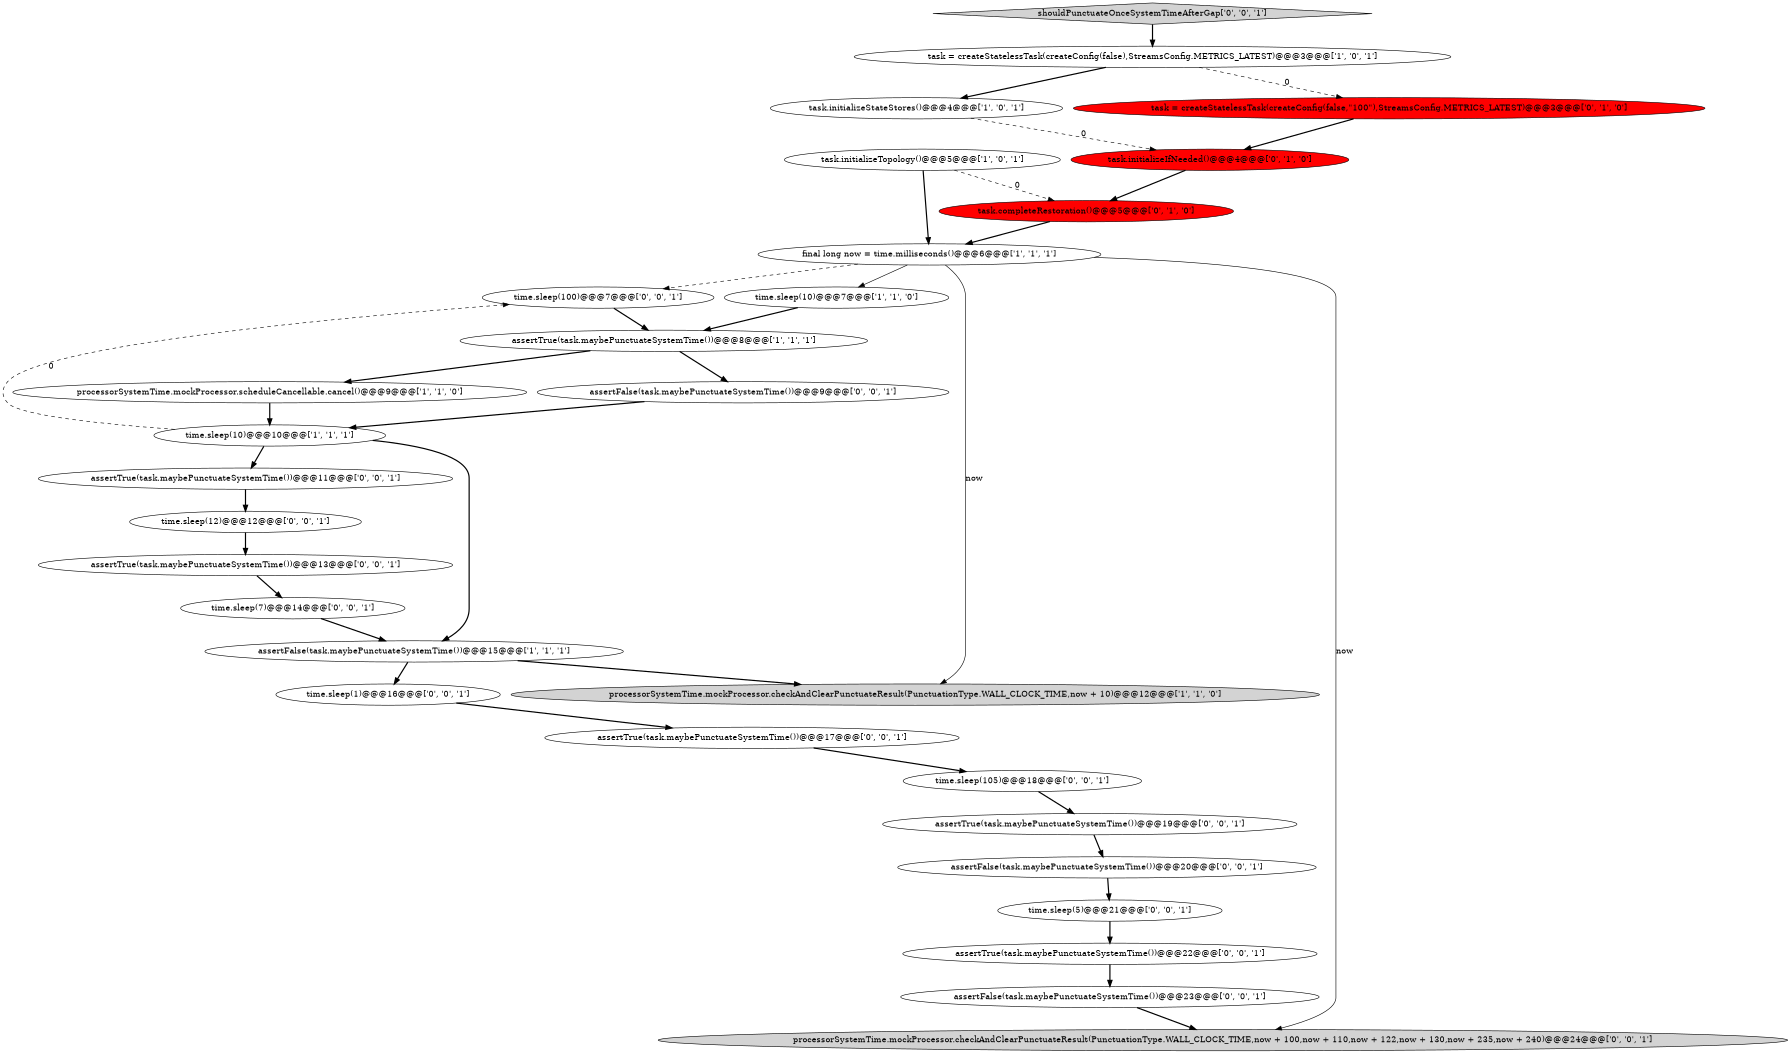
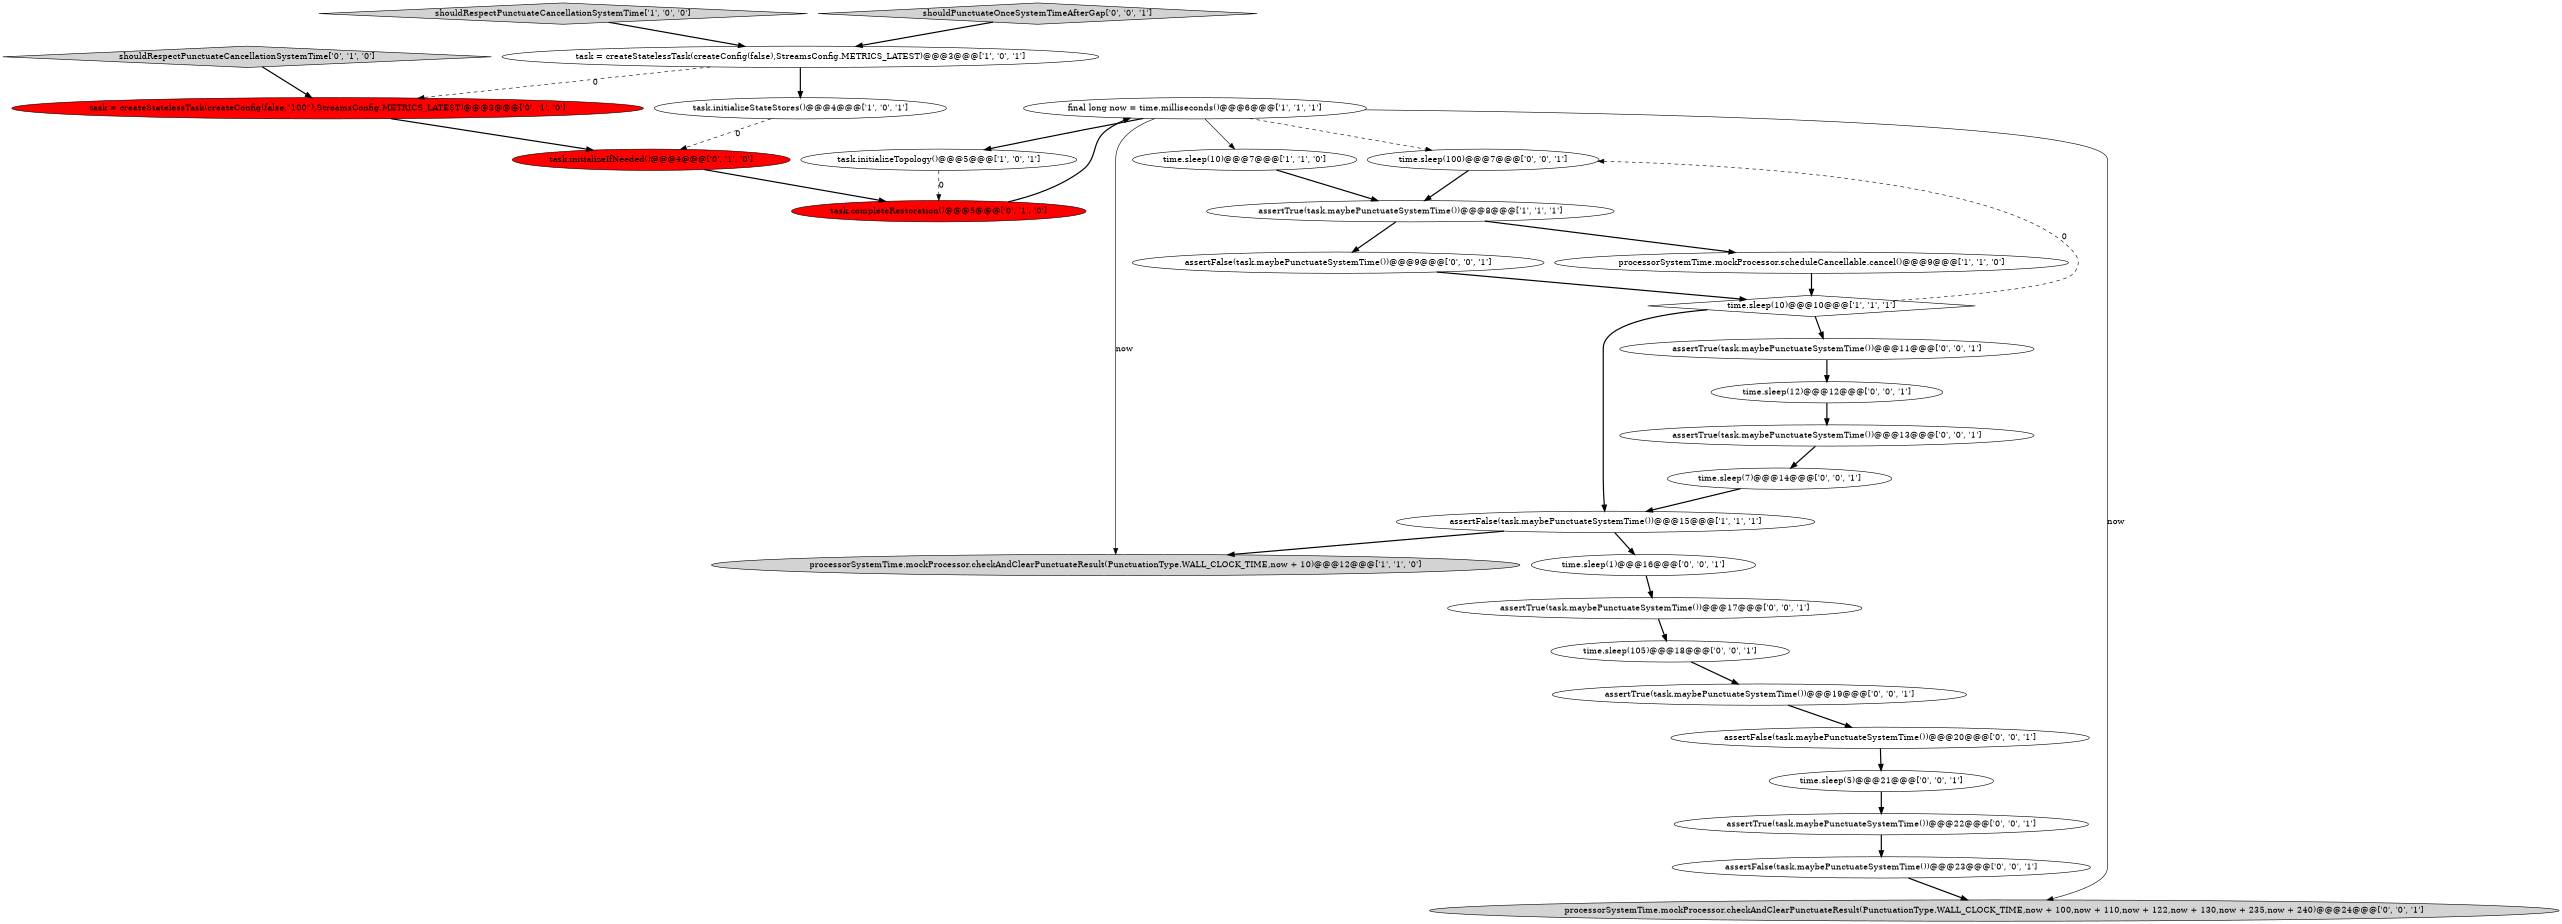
none -> (563, 14)
none -> (247, 57)
(926, 204) -> (1067, 133)
(270, 435) -> (1812, 306)
